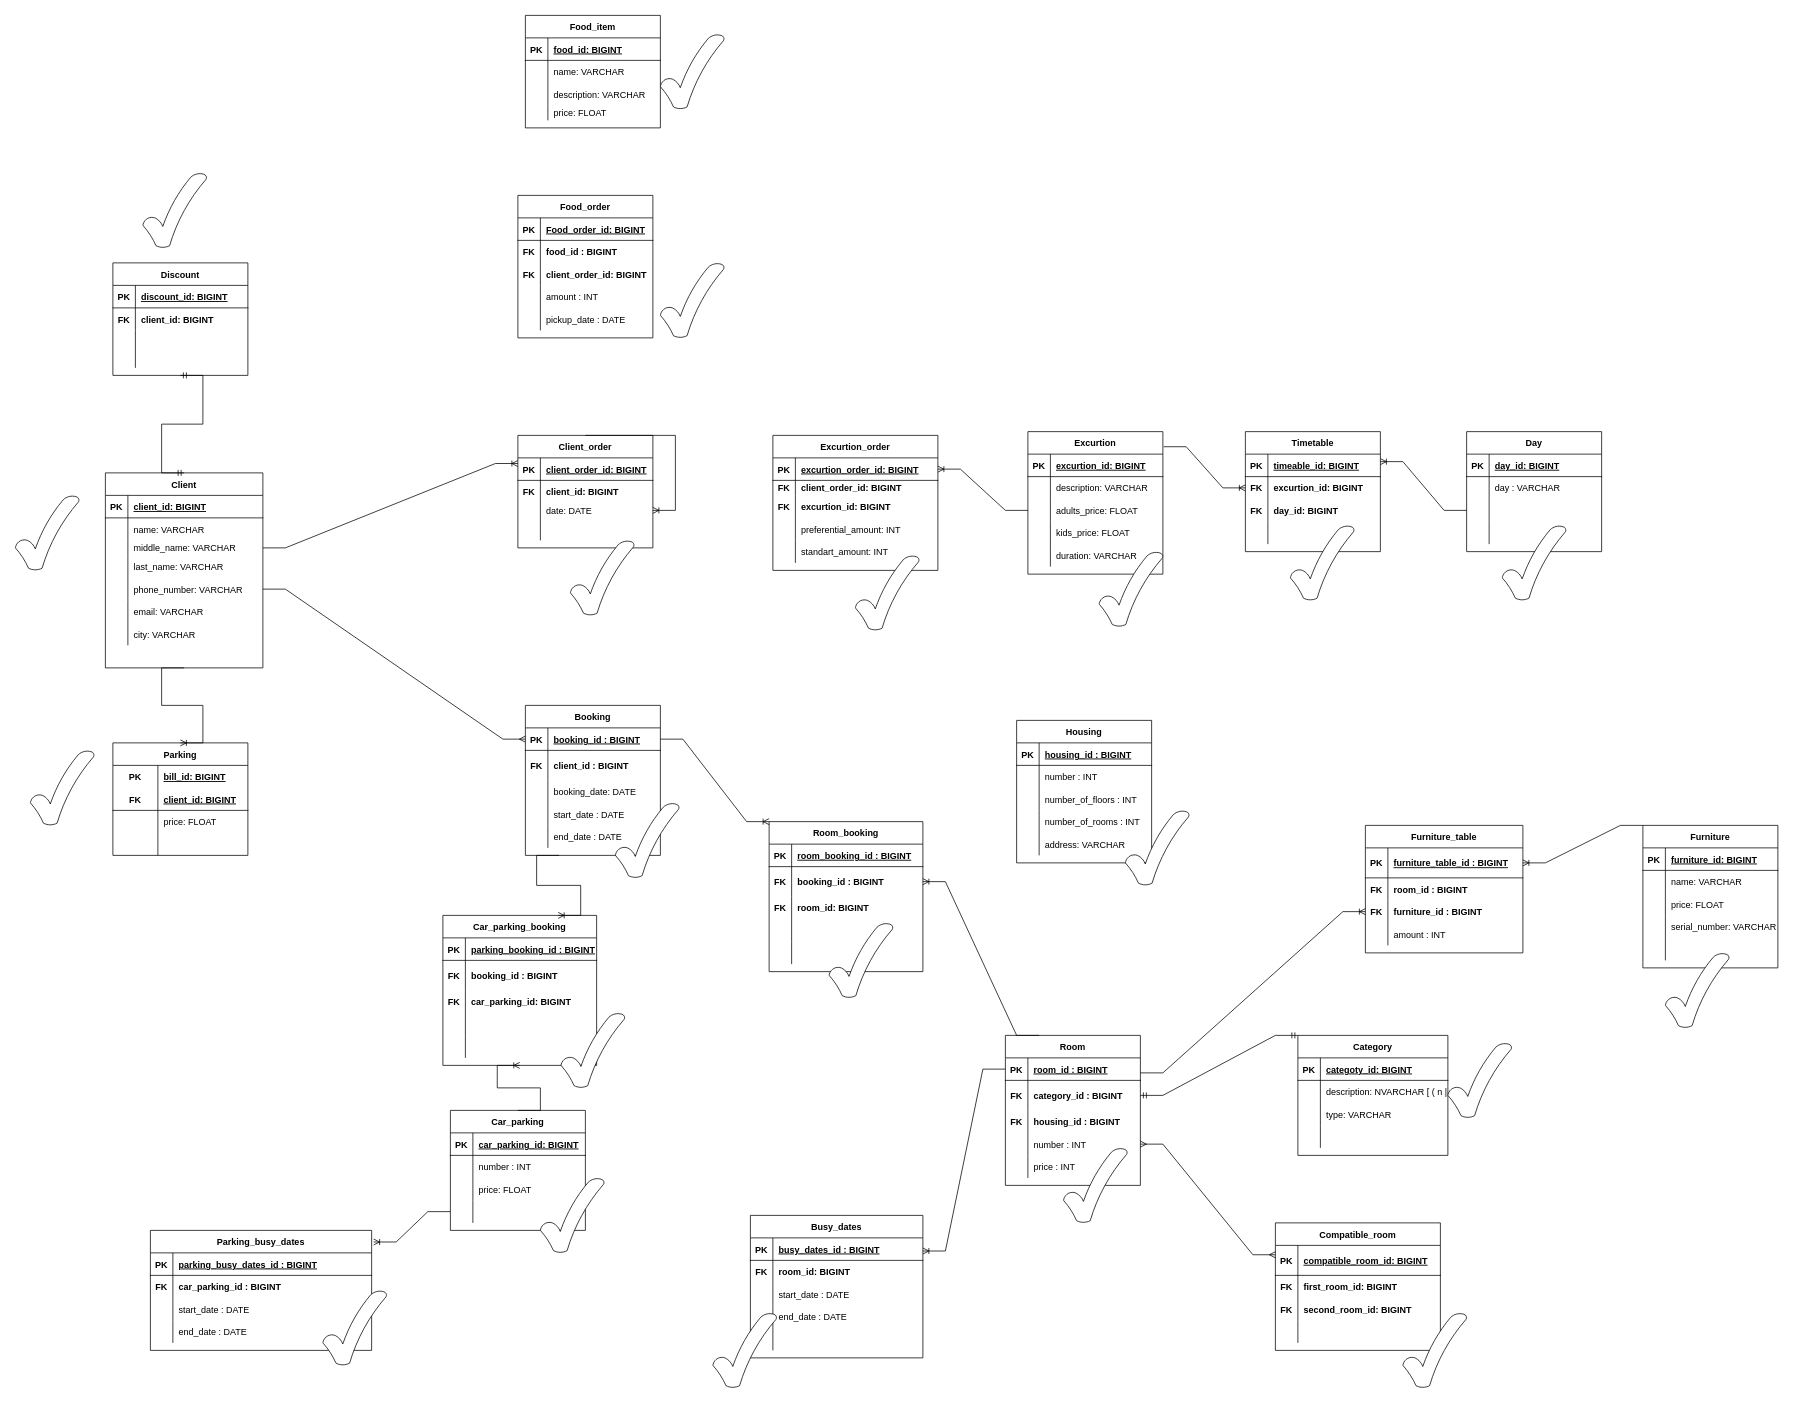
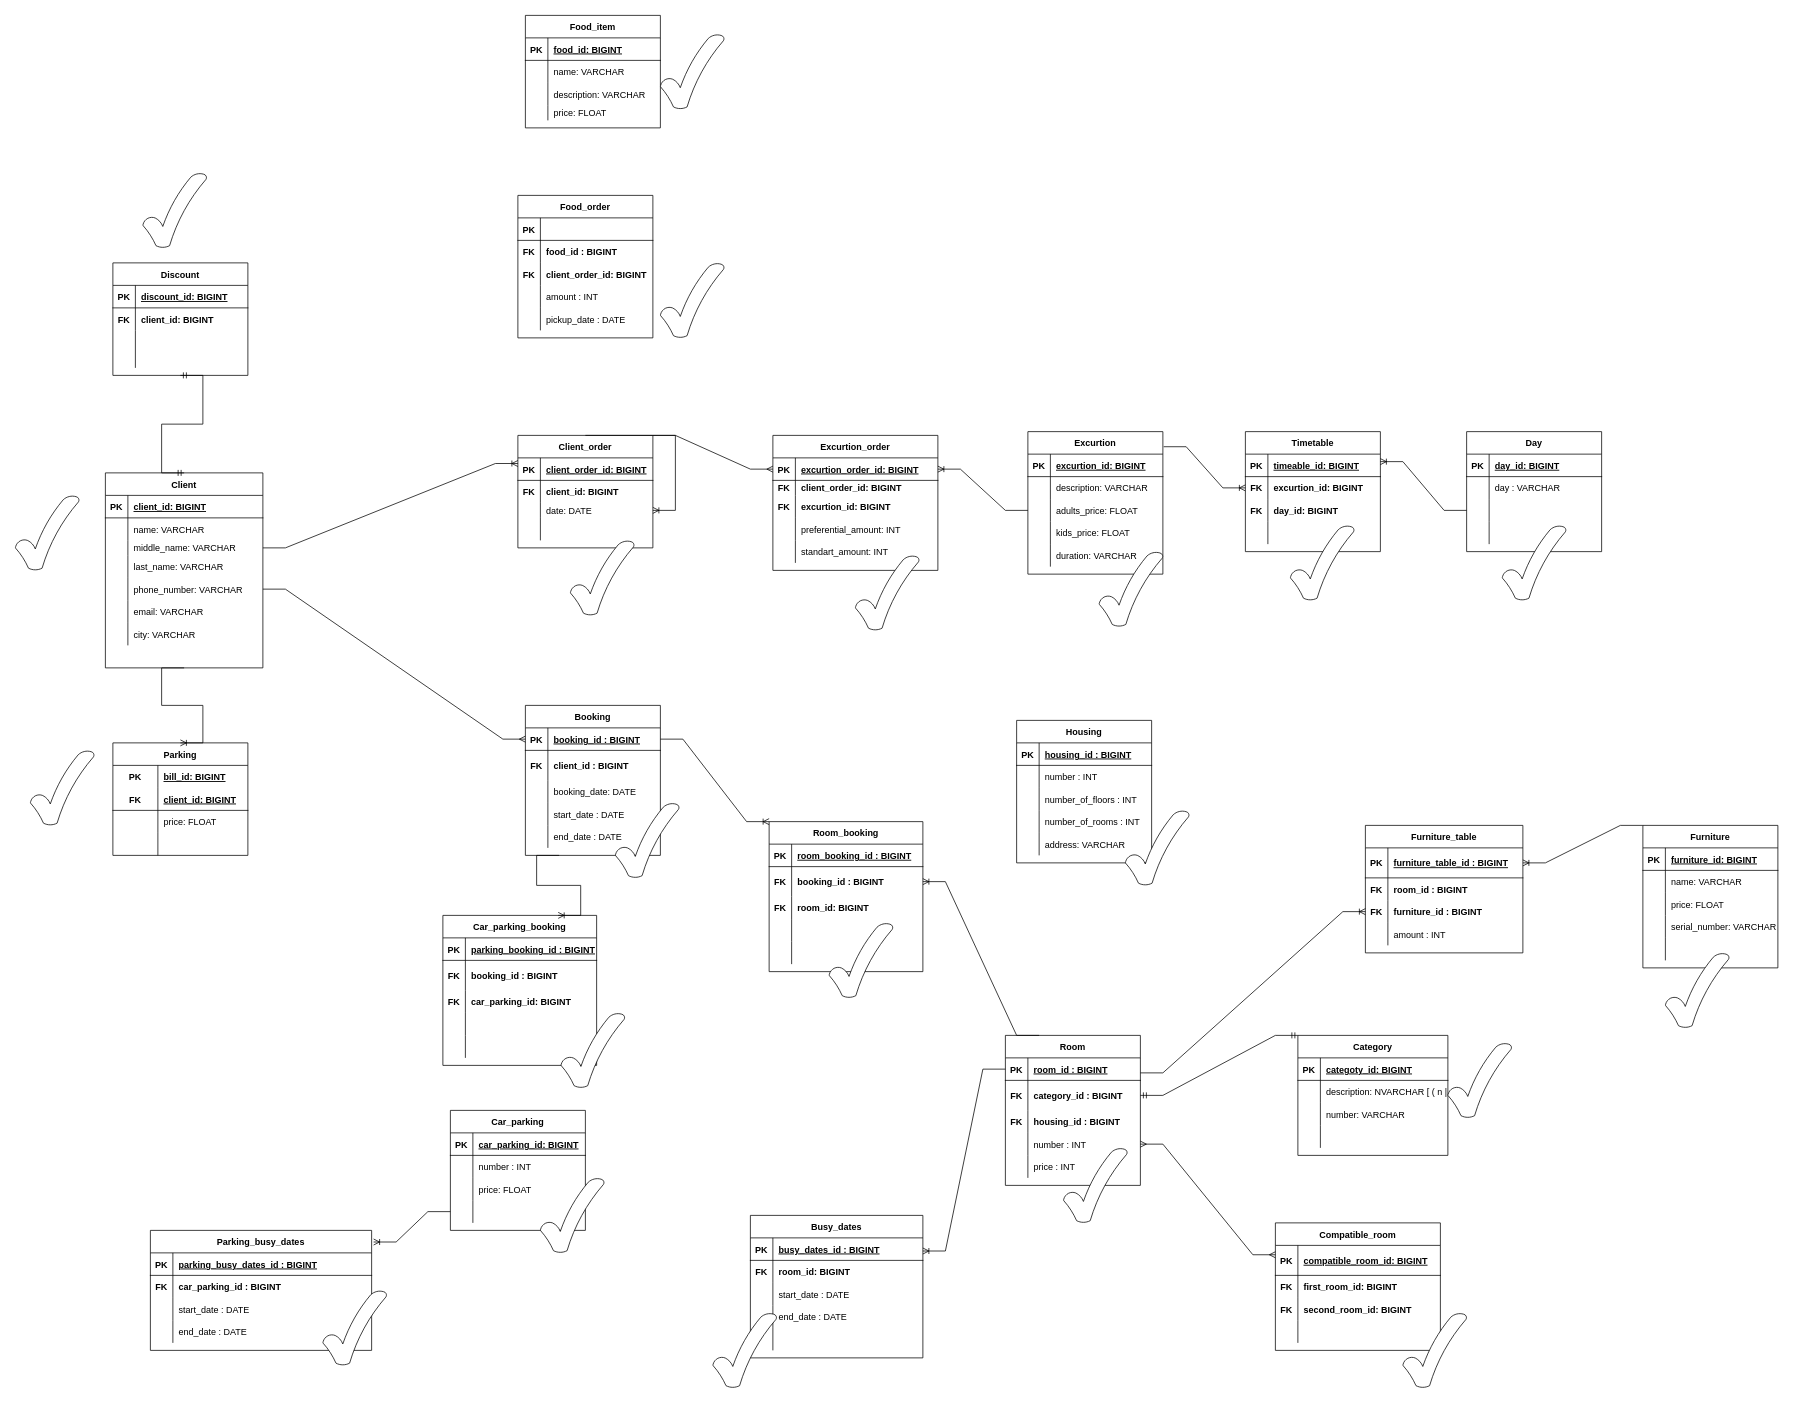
(597, 229) -> none
none -> (722, 456)
(521, 1088) -> none
(1358, 1115) -> (1363, 1115)
